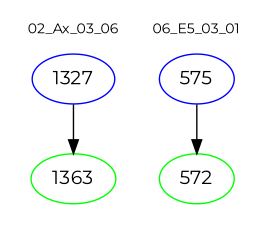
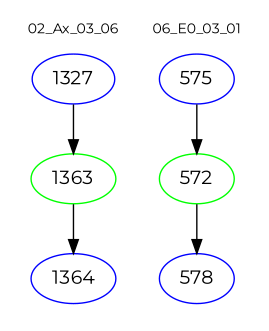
(197, 30) -> (197, 30)
none -> (73, 279)
none -> (197, 279)
